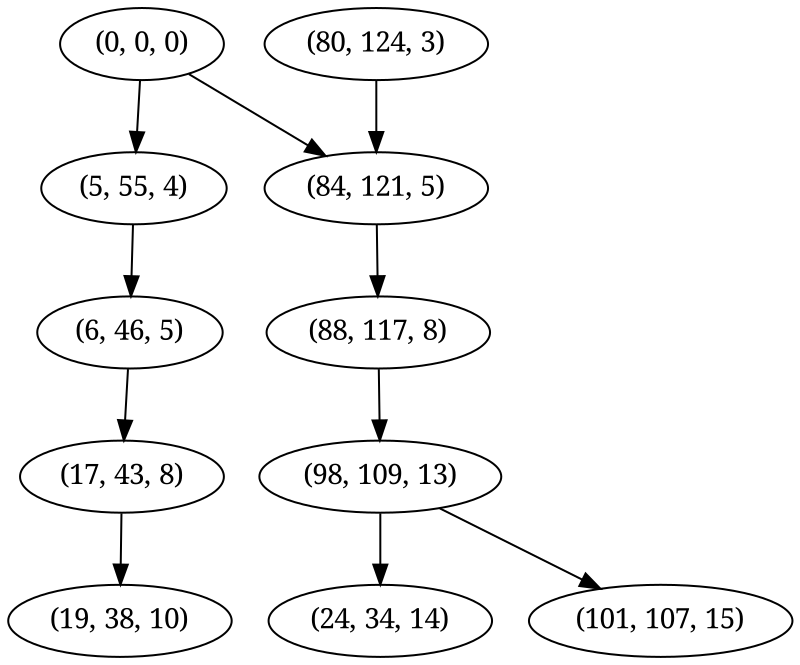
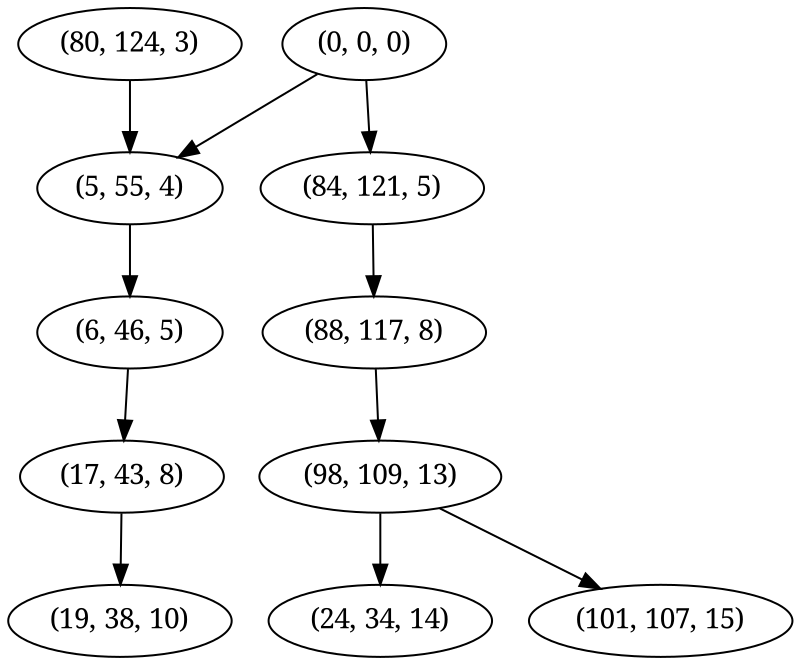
(376, 106) -> (130, 106)
